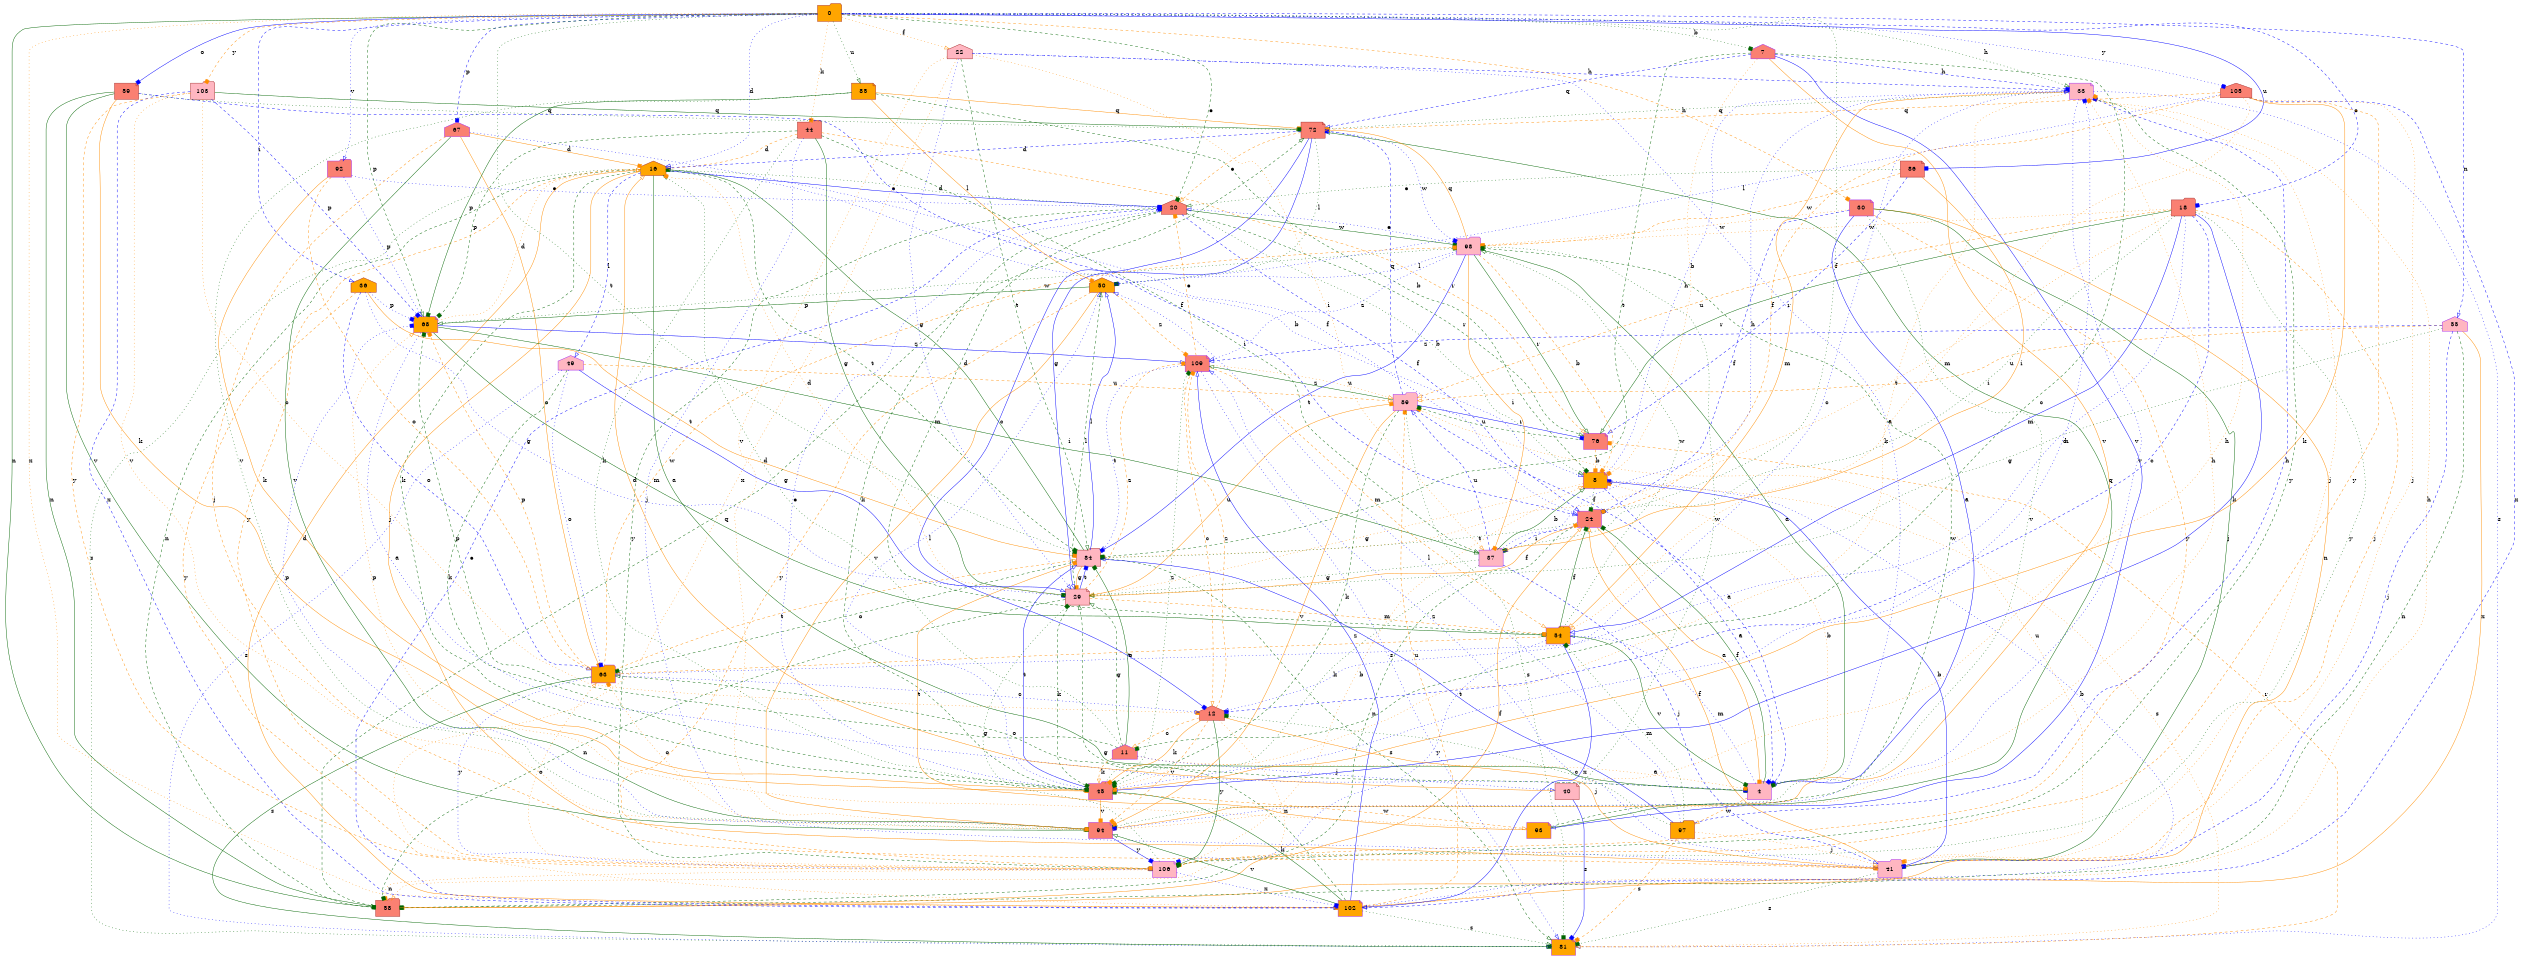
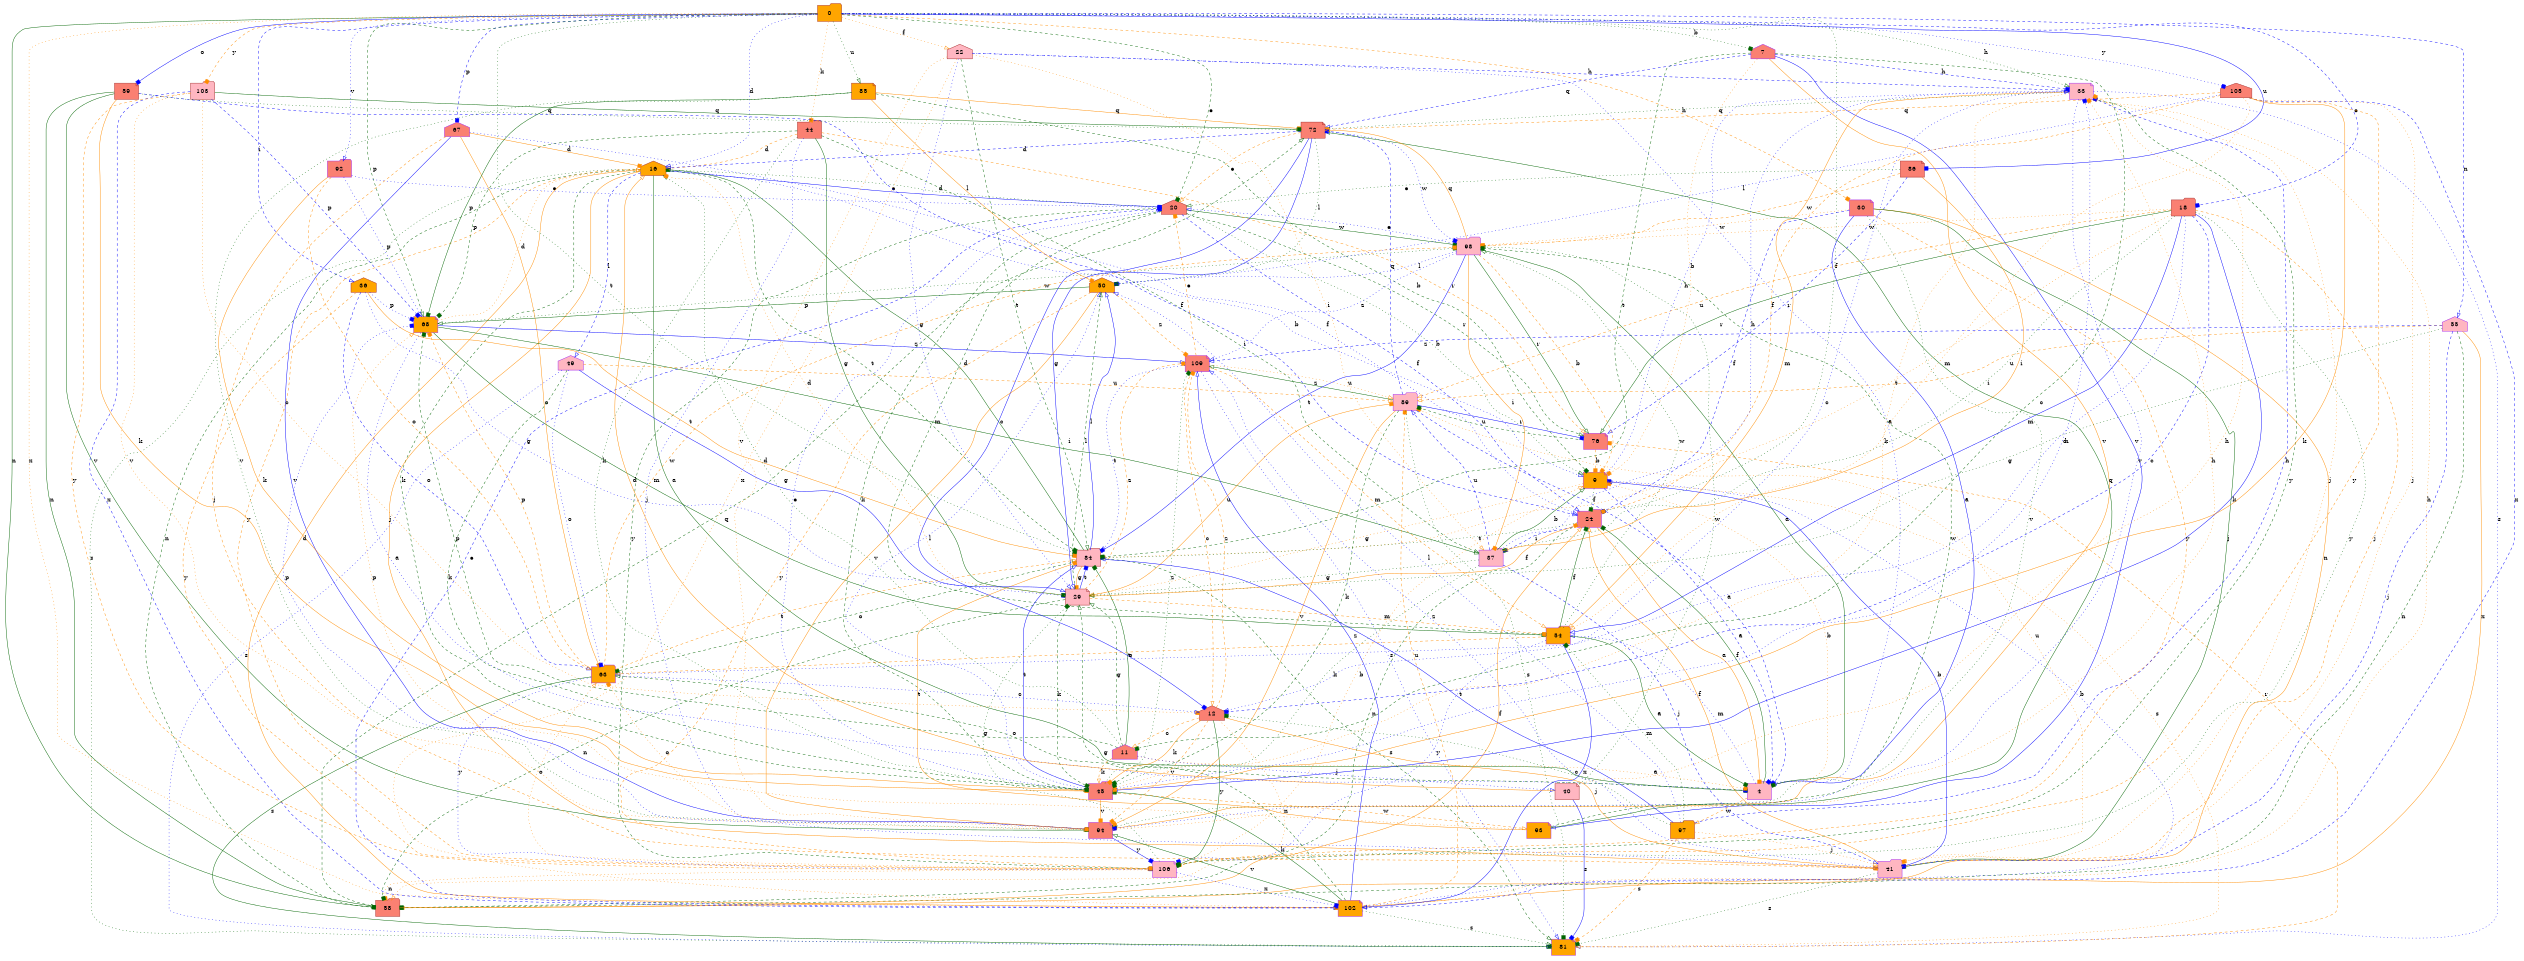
(1595, 480) -> (1595, 480)
(1659, 714) -> (1659, 714)
(427, 715) -> (427, 715)
